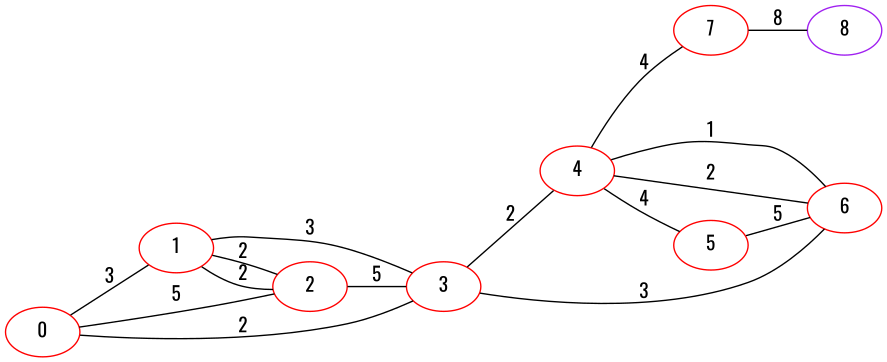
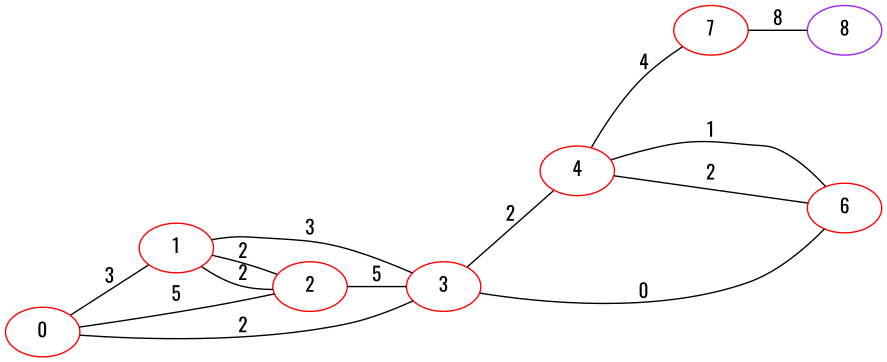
(711, 245) -> none
(644, 293) -> (644, 293)
